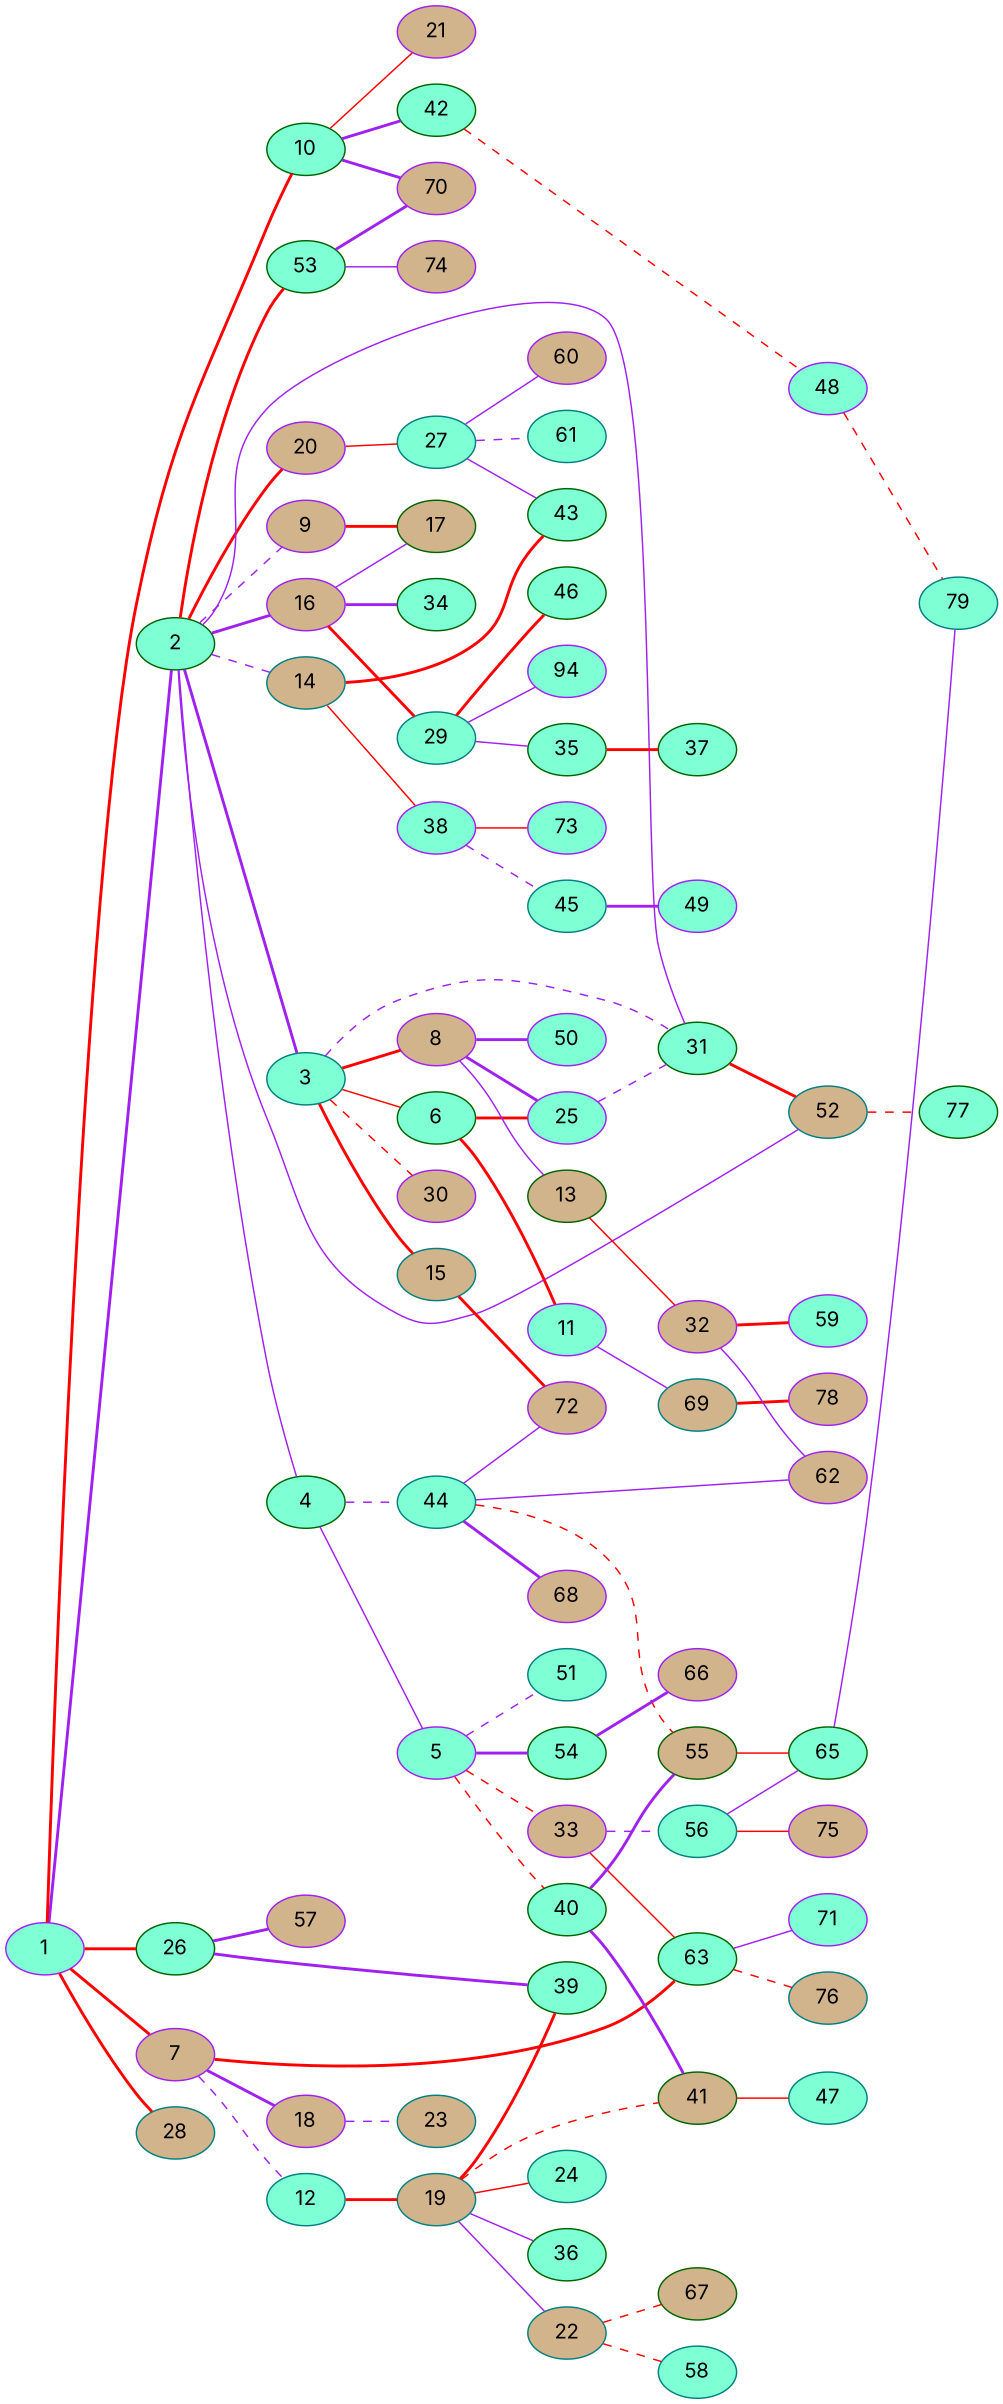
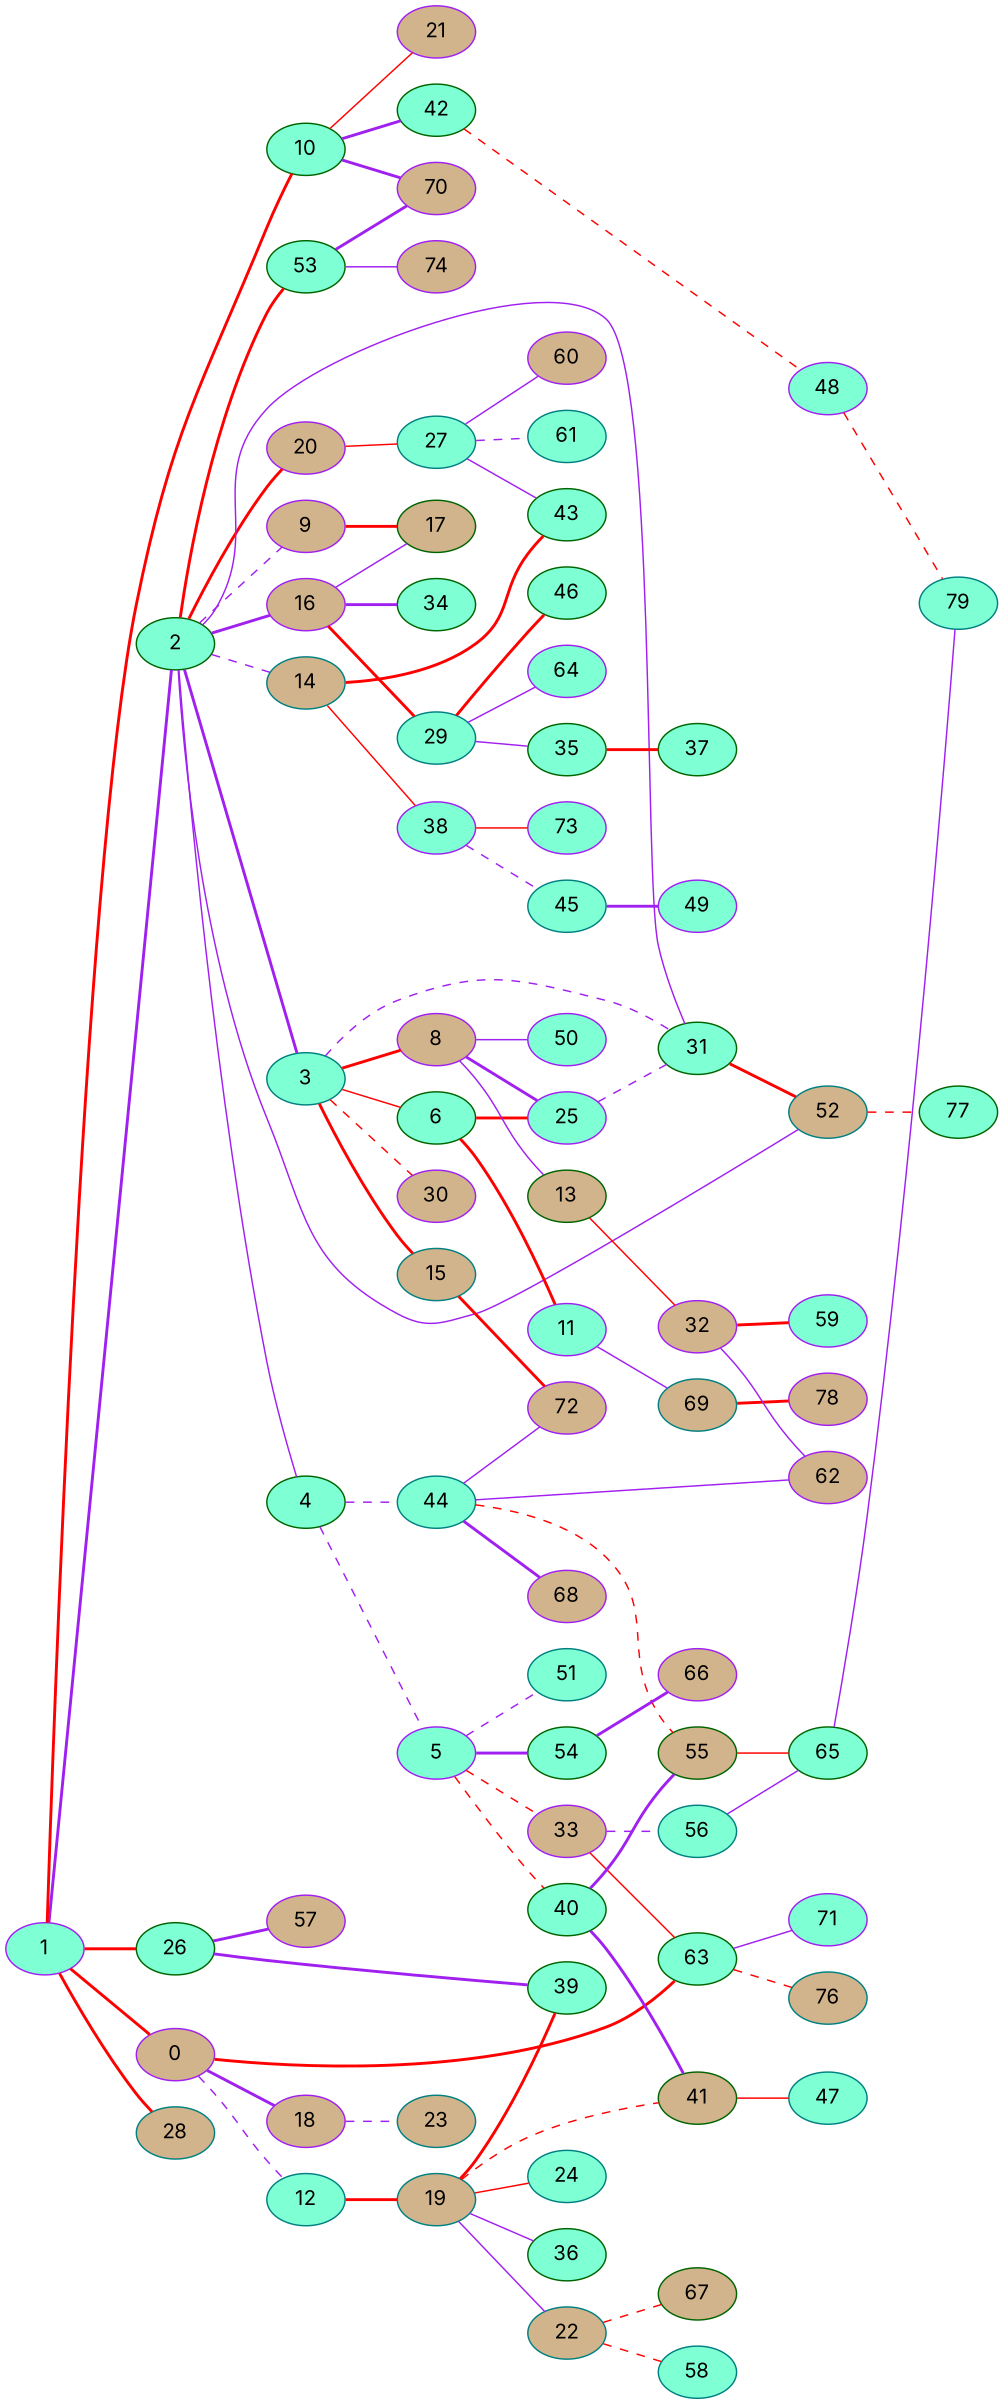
(567, 671) -> (567, 671)
(502, 1040) -> (502, 1040)
(371, 1628) -> (371, 1628)
(828, 1831) -> none
(175, 2055) -> (175, 2055)
